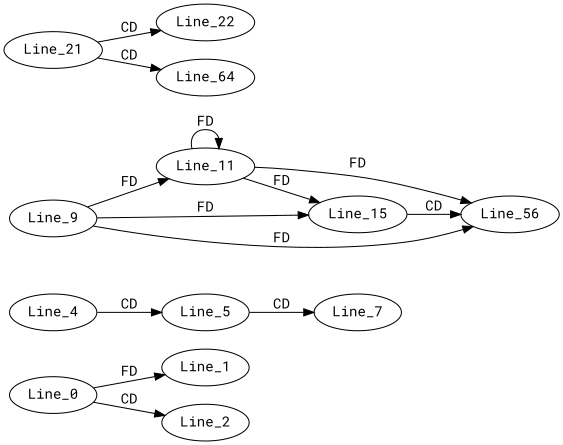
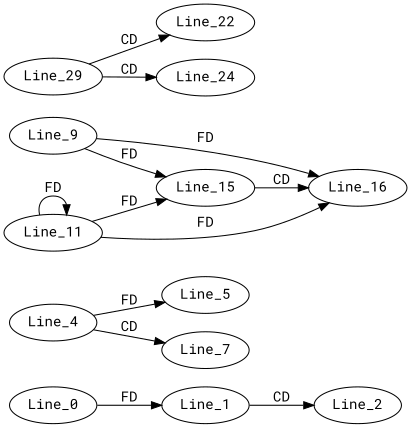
(53, 50) -> (53, 77)
(205, 78) -> (205, 78)
(123, 195) -> none
(510, 214) -> (358, 188)
(129, 305) -> (129, 301)
(276, 312) -> (124, 335)
(124, 408) -> (276, 405)
